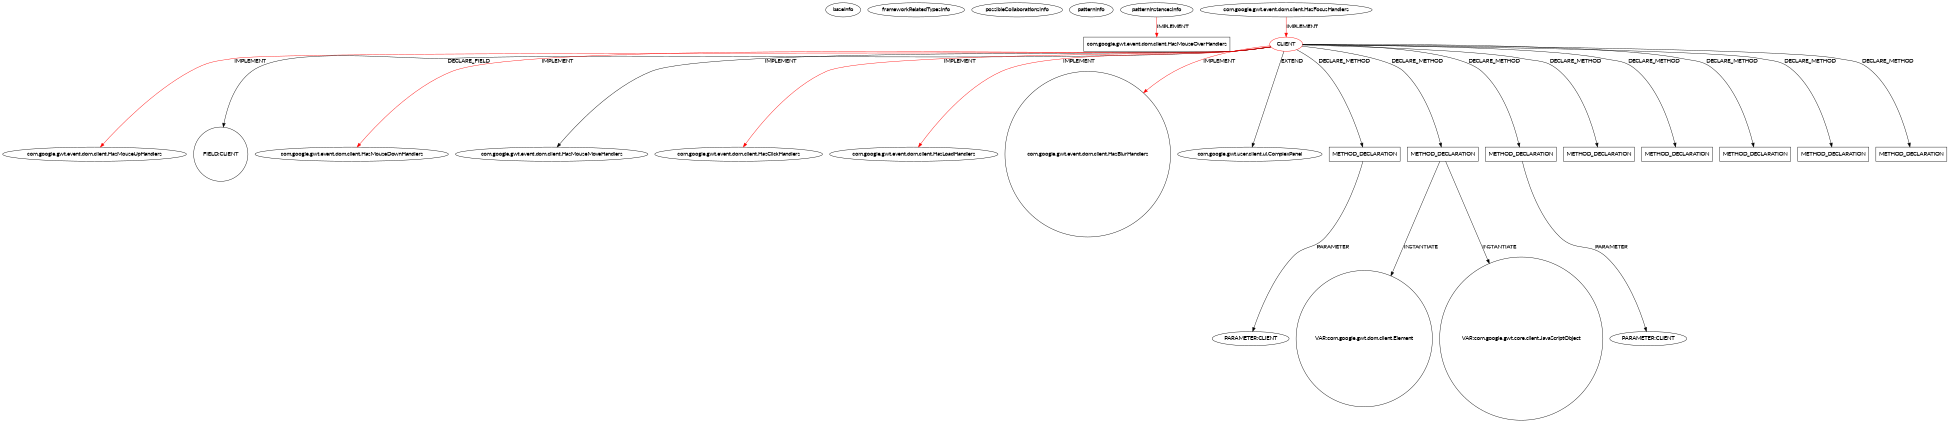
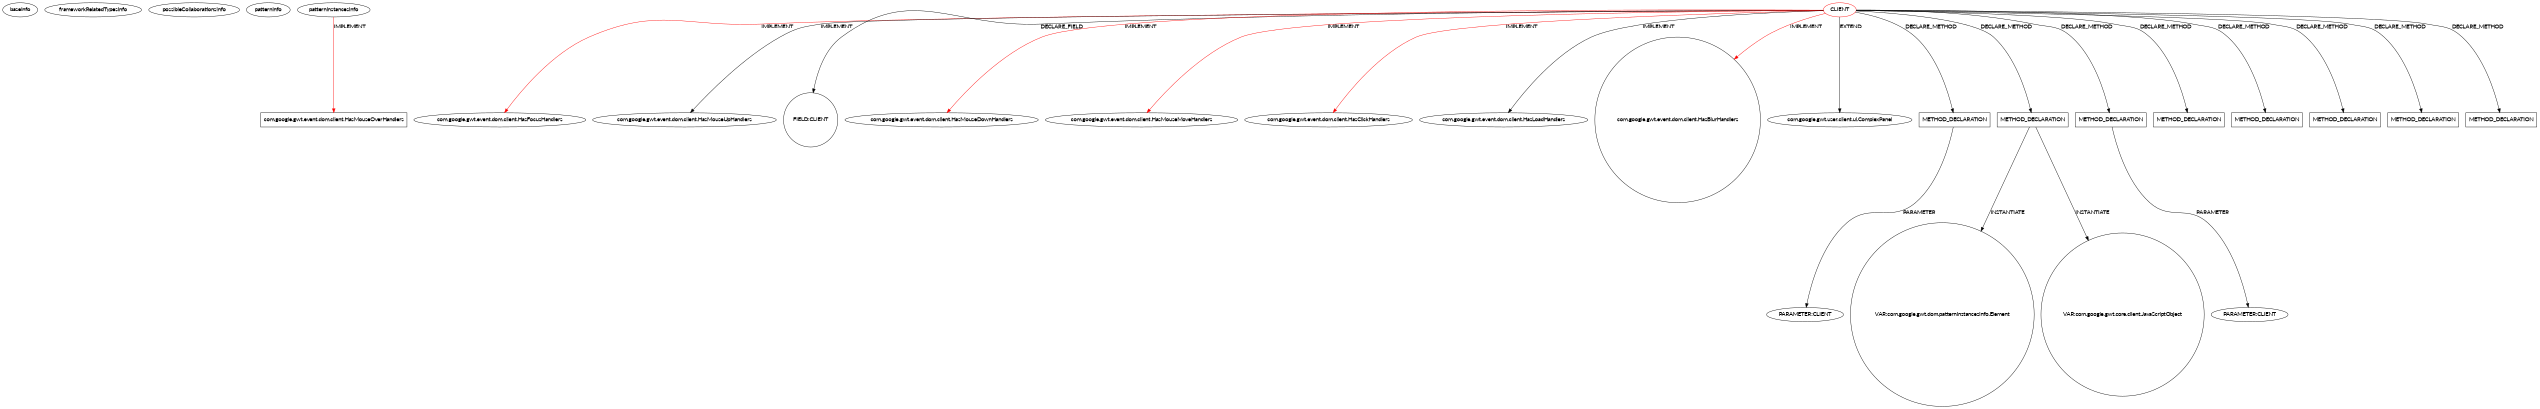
(1286, 25) -> (813, 22)
(583, 53) -> (1244, 15)
(754, 59) -> (1473, 17)
(1062, 59) -> (1652, 23)
(1364, 339) -> (1942, 315)
